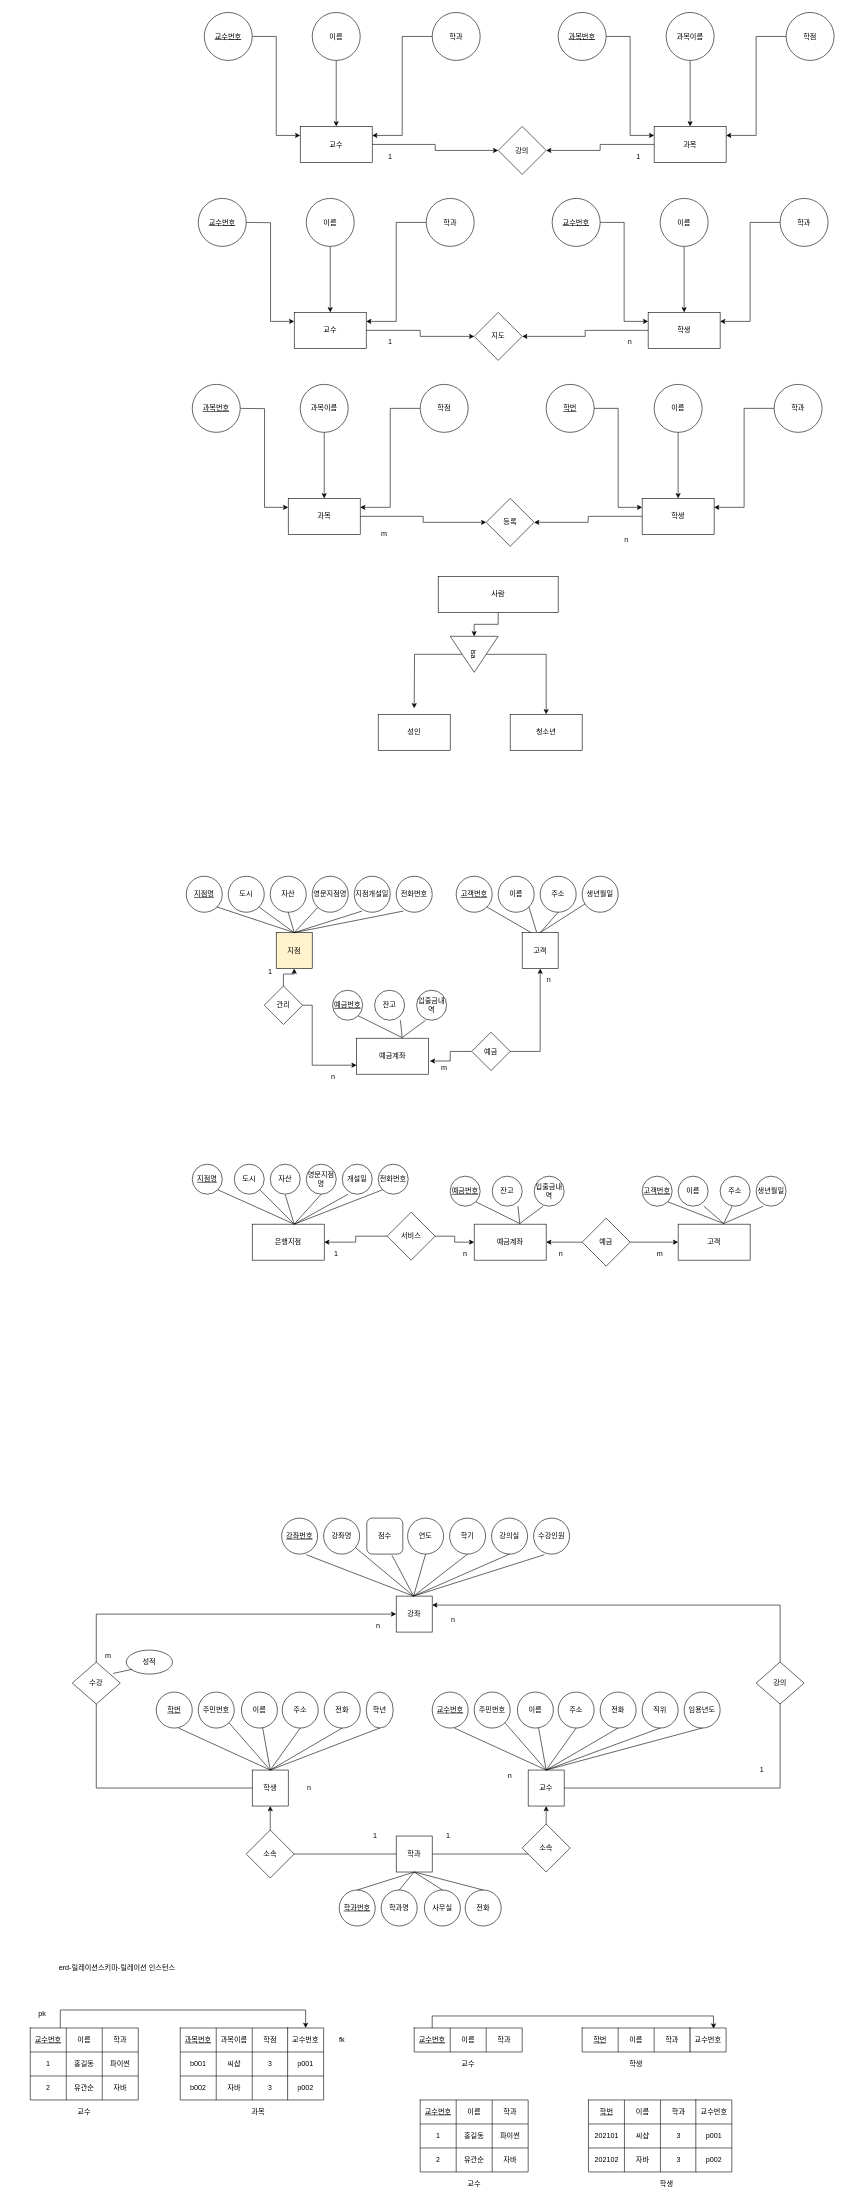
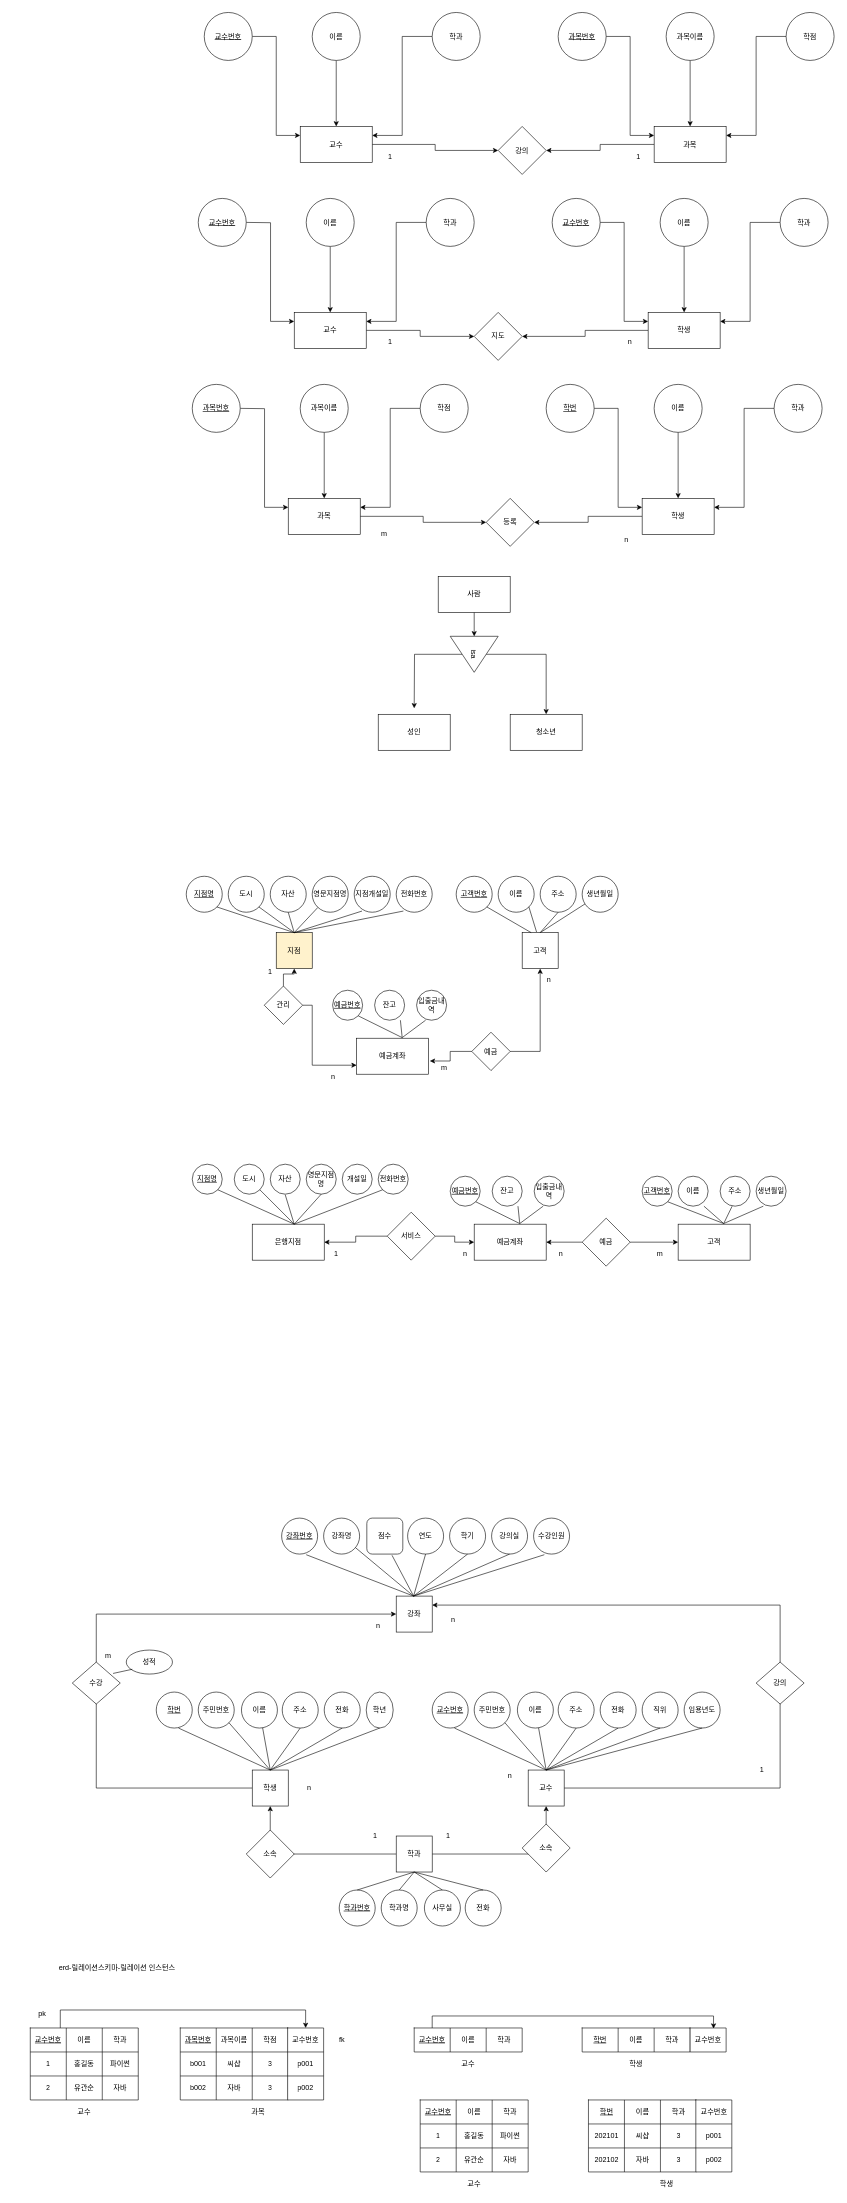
(498, 594) -> (474, 594)
(324, 1208) -> none
